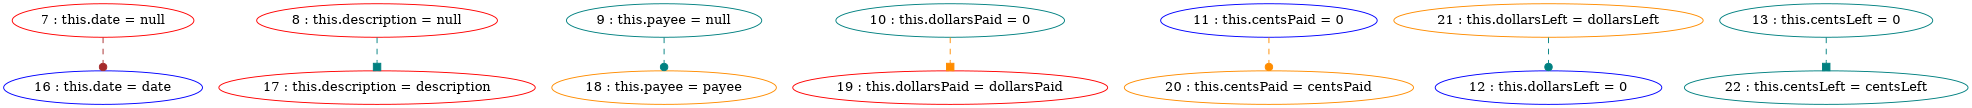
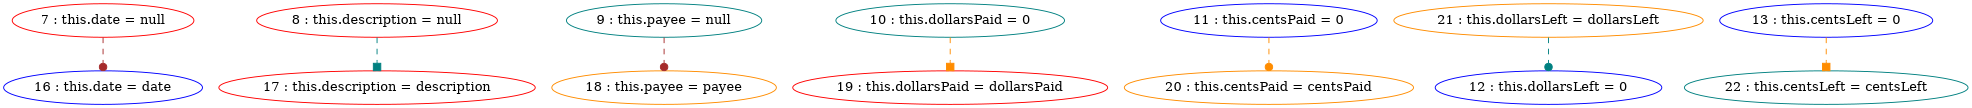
(1826, 21) -> (1826, 21)
(1826, 49) -> (1826, 49)
(664, 50) -> (664, 50)
